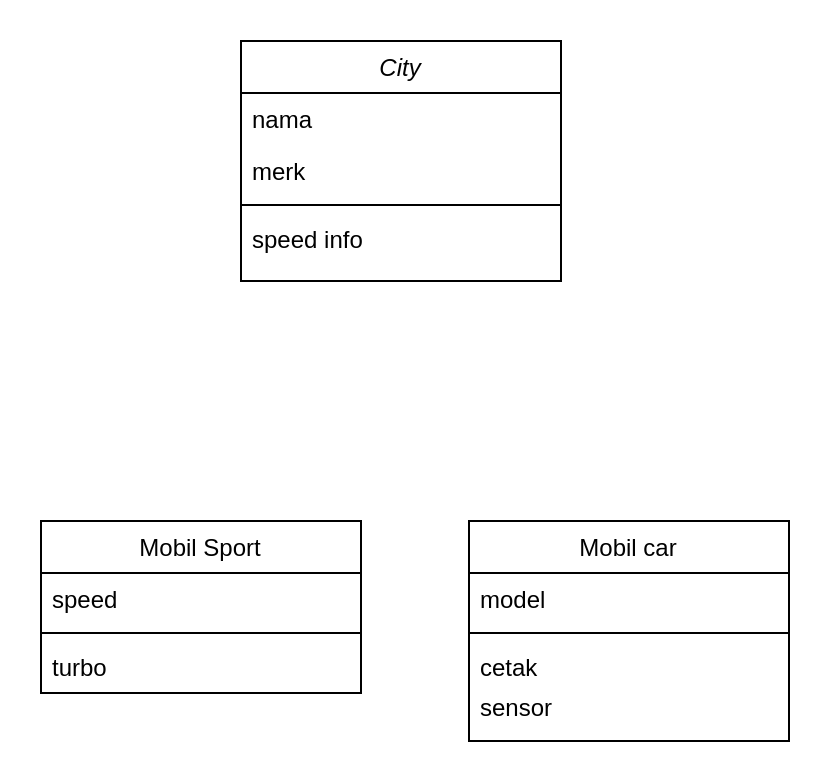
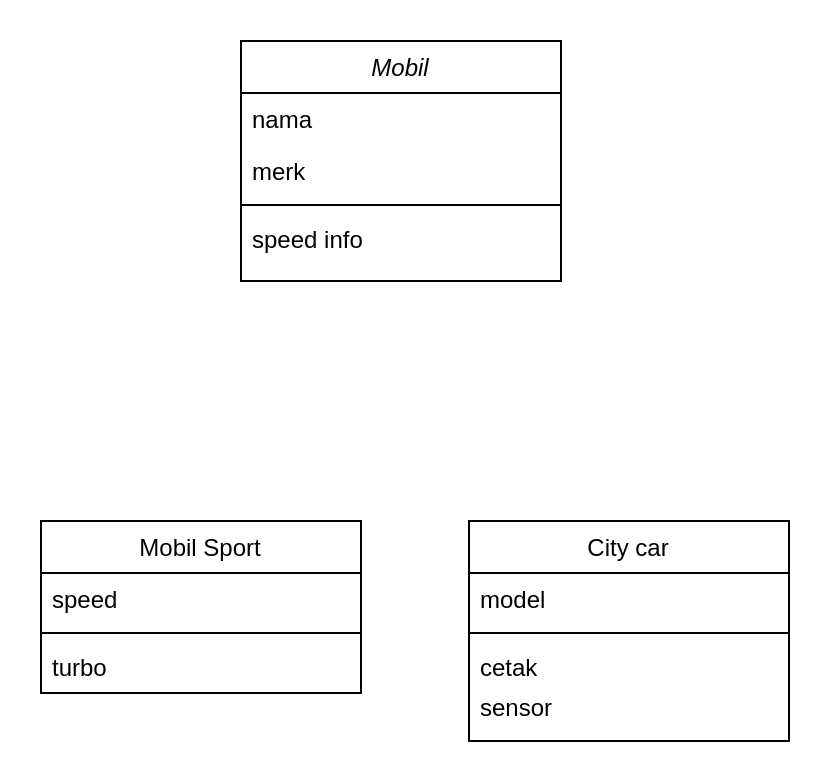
(400, 68) -> (400, 68)
(628, 548) -> (628, 548)
